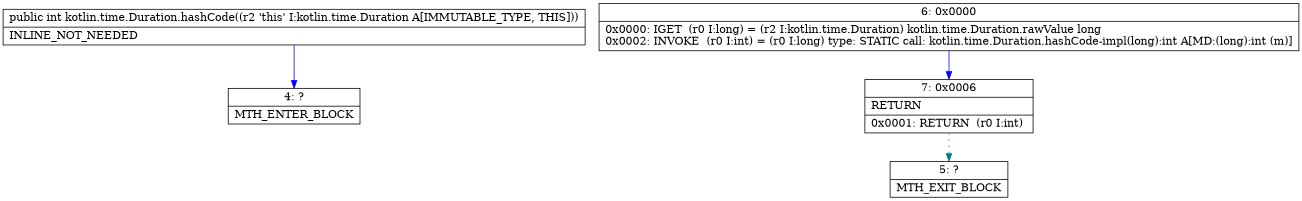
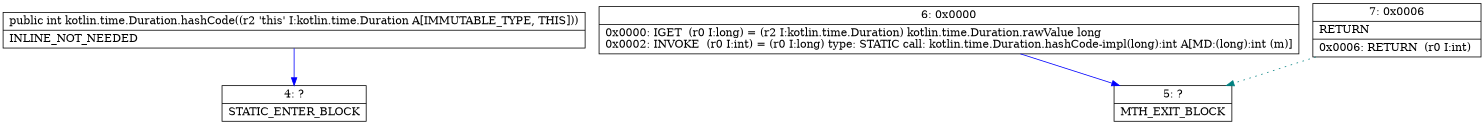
(949, 61) -> (1066, 69)
(294, 115) -> (294, 112)
(949, 124) -> (1397, 48)
